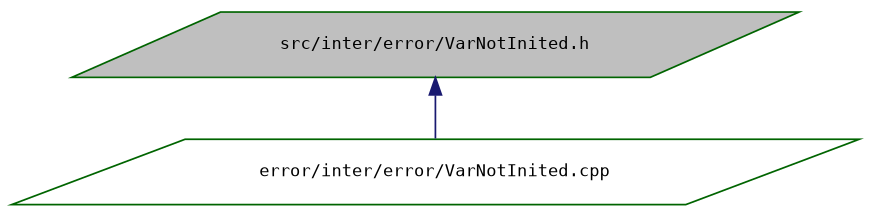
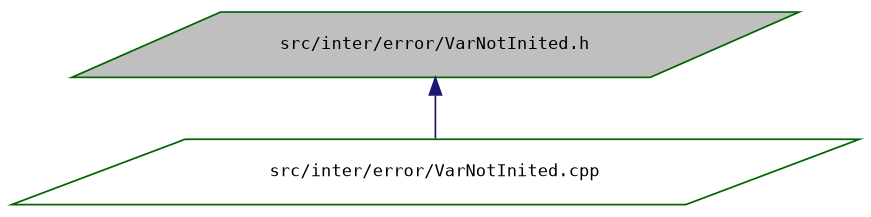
(435, 172) -> (435, 172)
